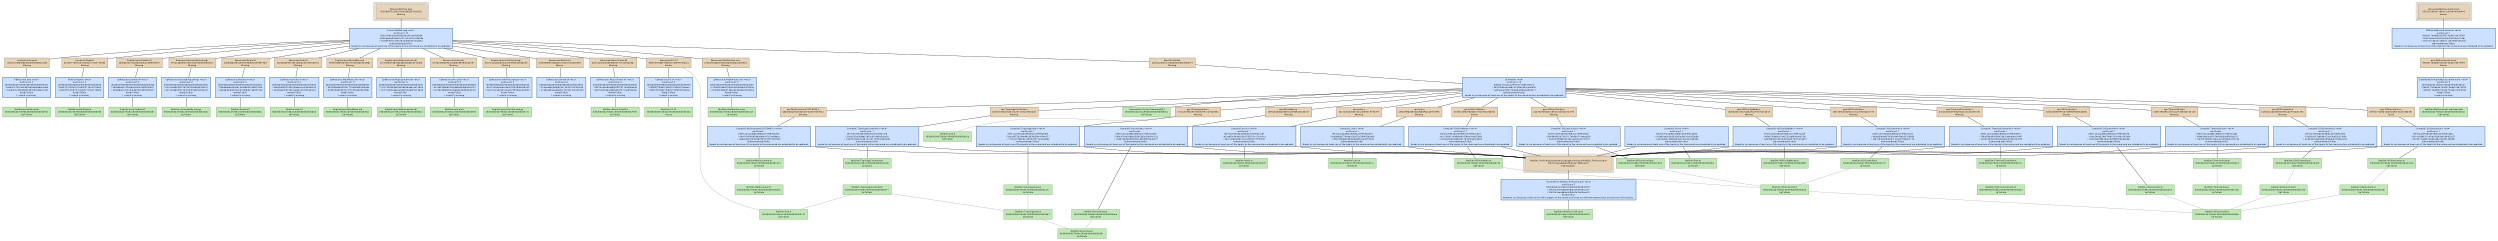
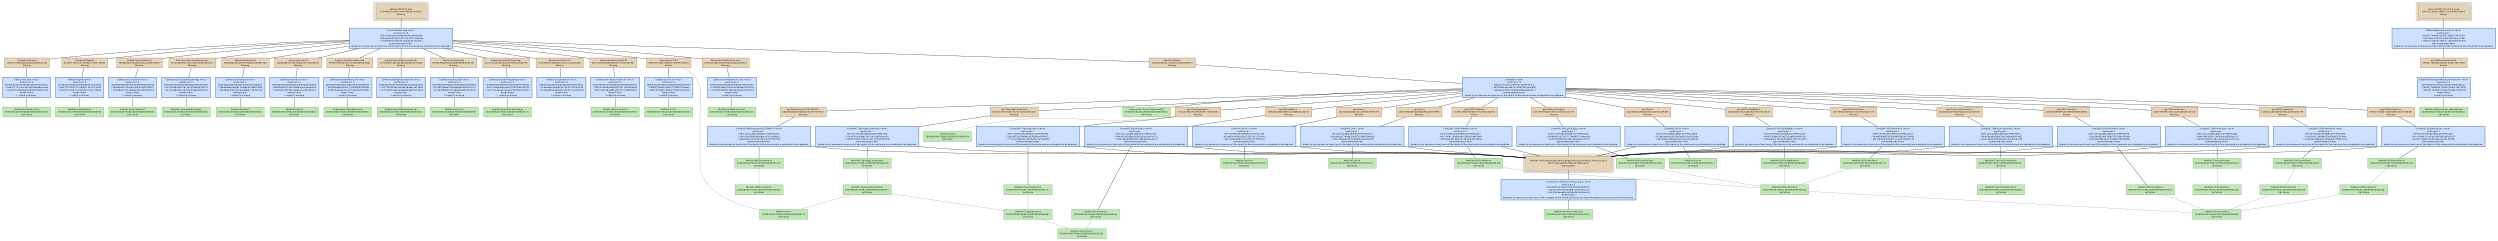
(669, 112) -> (669, 112)
none -> (1648, 112)
(2391, 112) -> (2391, 112)
